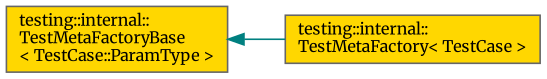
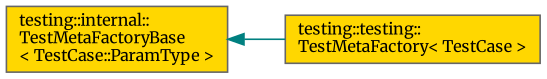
(413, 39) -> (413, 39)
